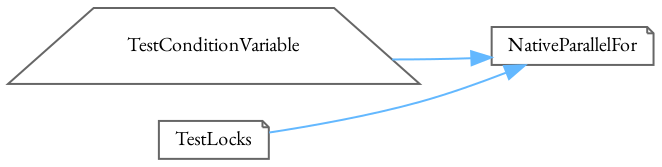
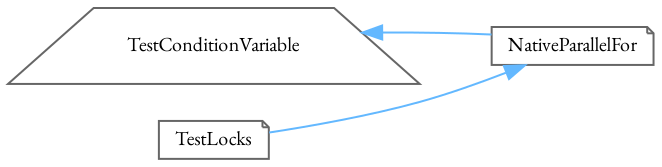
(432, 59) -> (437, 33)
